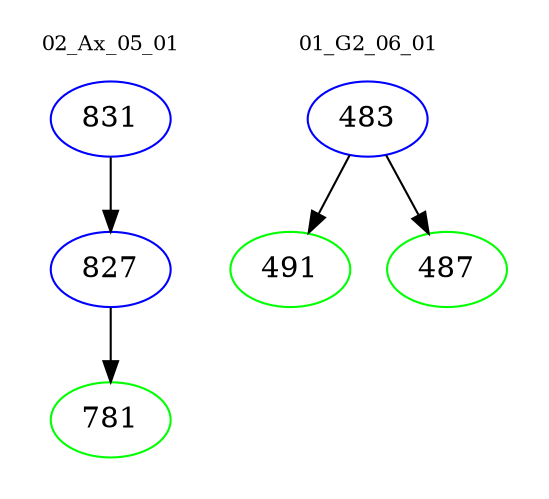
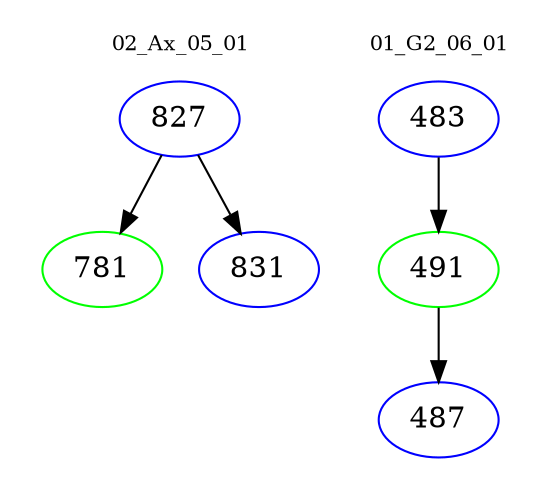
(111, 184) -> (214, 185)
(402, 185) -> (439, 334)
(447, 269) -> (439, 420)
